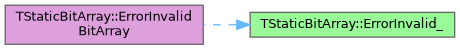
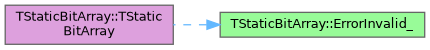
(104, 25) -> (89, 25)
